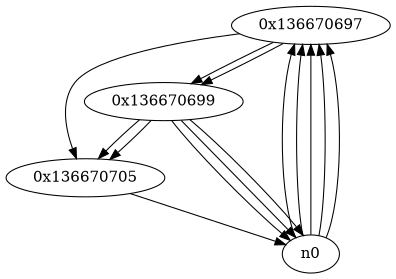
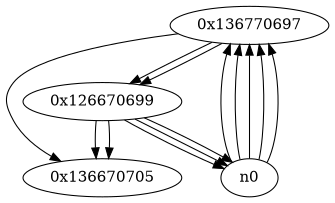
(311, 25) -> (250, 25)
(164, 102) -> (102, 102)
(203, 217) -> none
